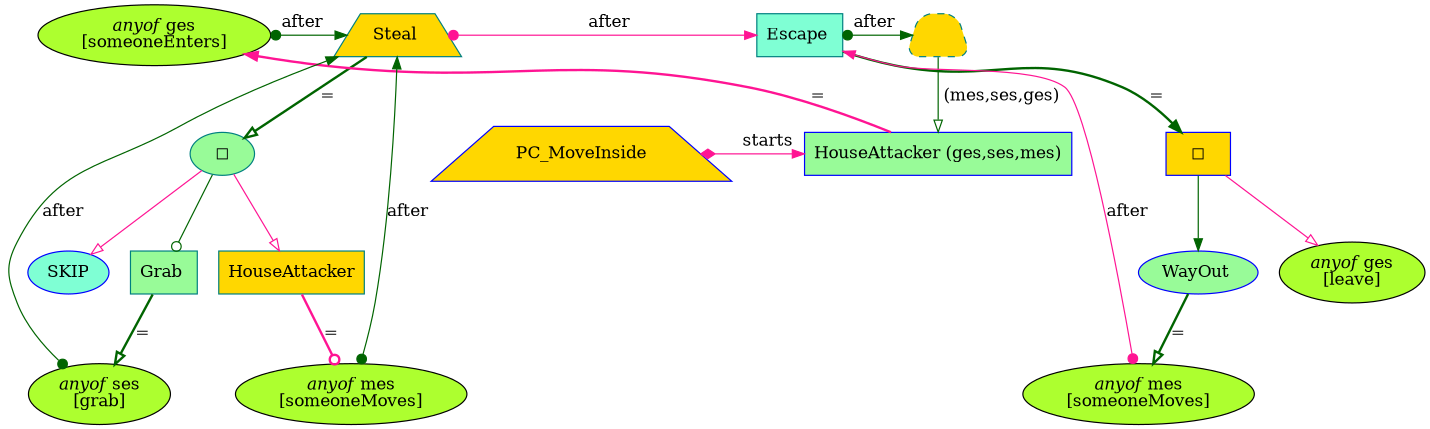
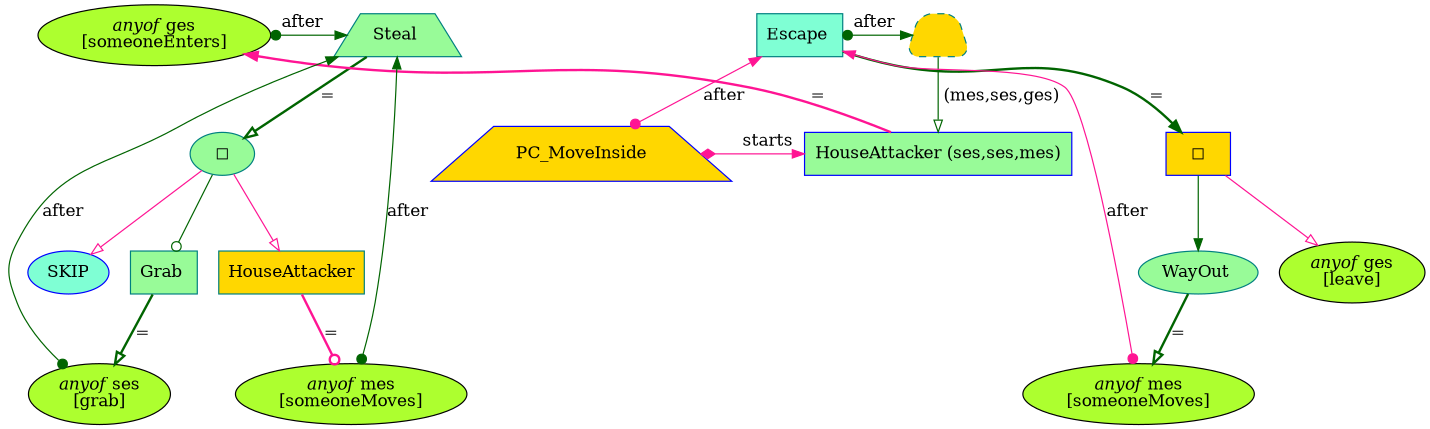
(398, 35) -> (398, 35)
(601, 35) -> (695, 92)
(938, 154) -> (938, 154)
(1198, 273) -> (1198, 273)
